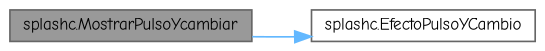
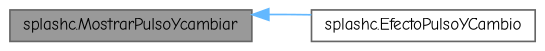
(273, 37) -> (290, 15)
